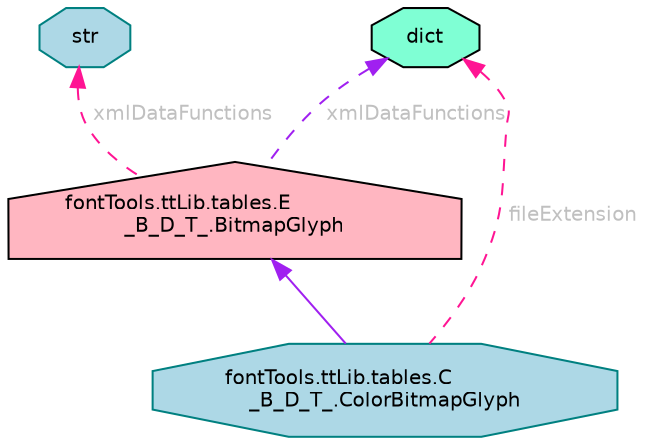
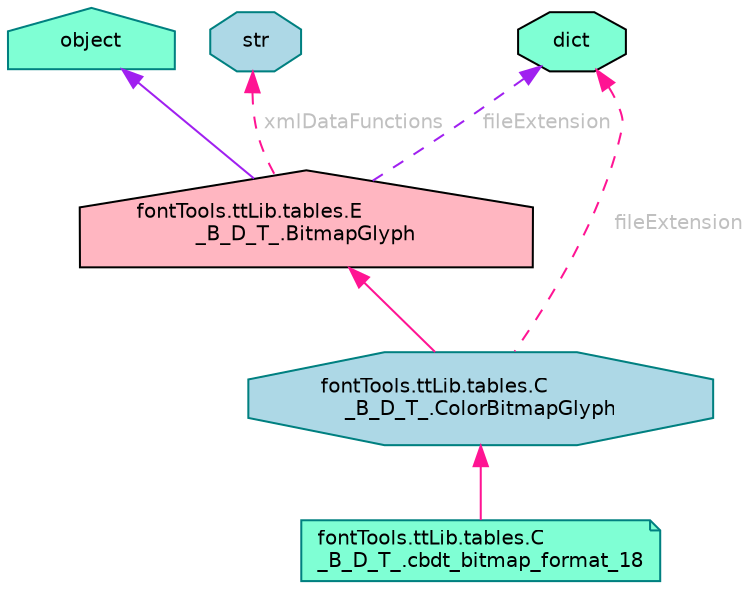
none -> (91, 42)
(413, 115) -> (545, 123)
(316, 310) -> (400, 317)
none -> (481, 551)
